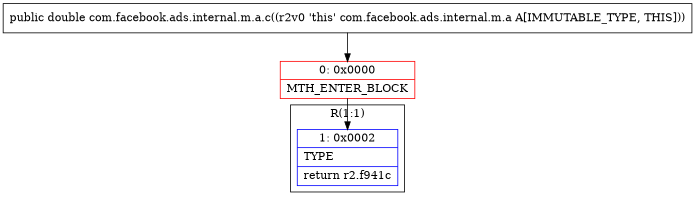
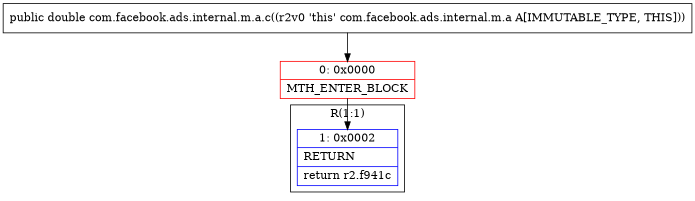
(319, 157) -> (329, 157)
